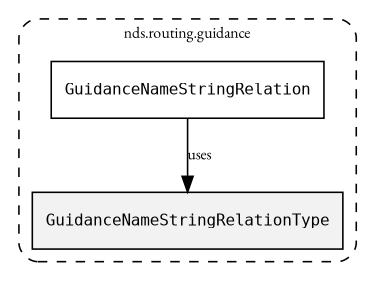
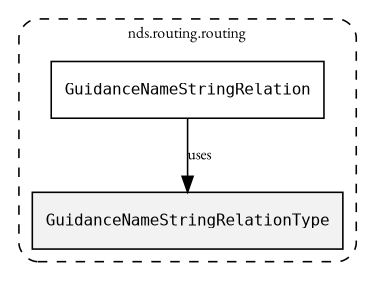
(188, 34) -> (188, 34)
